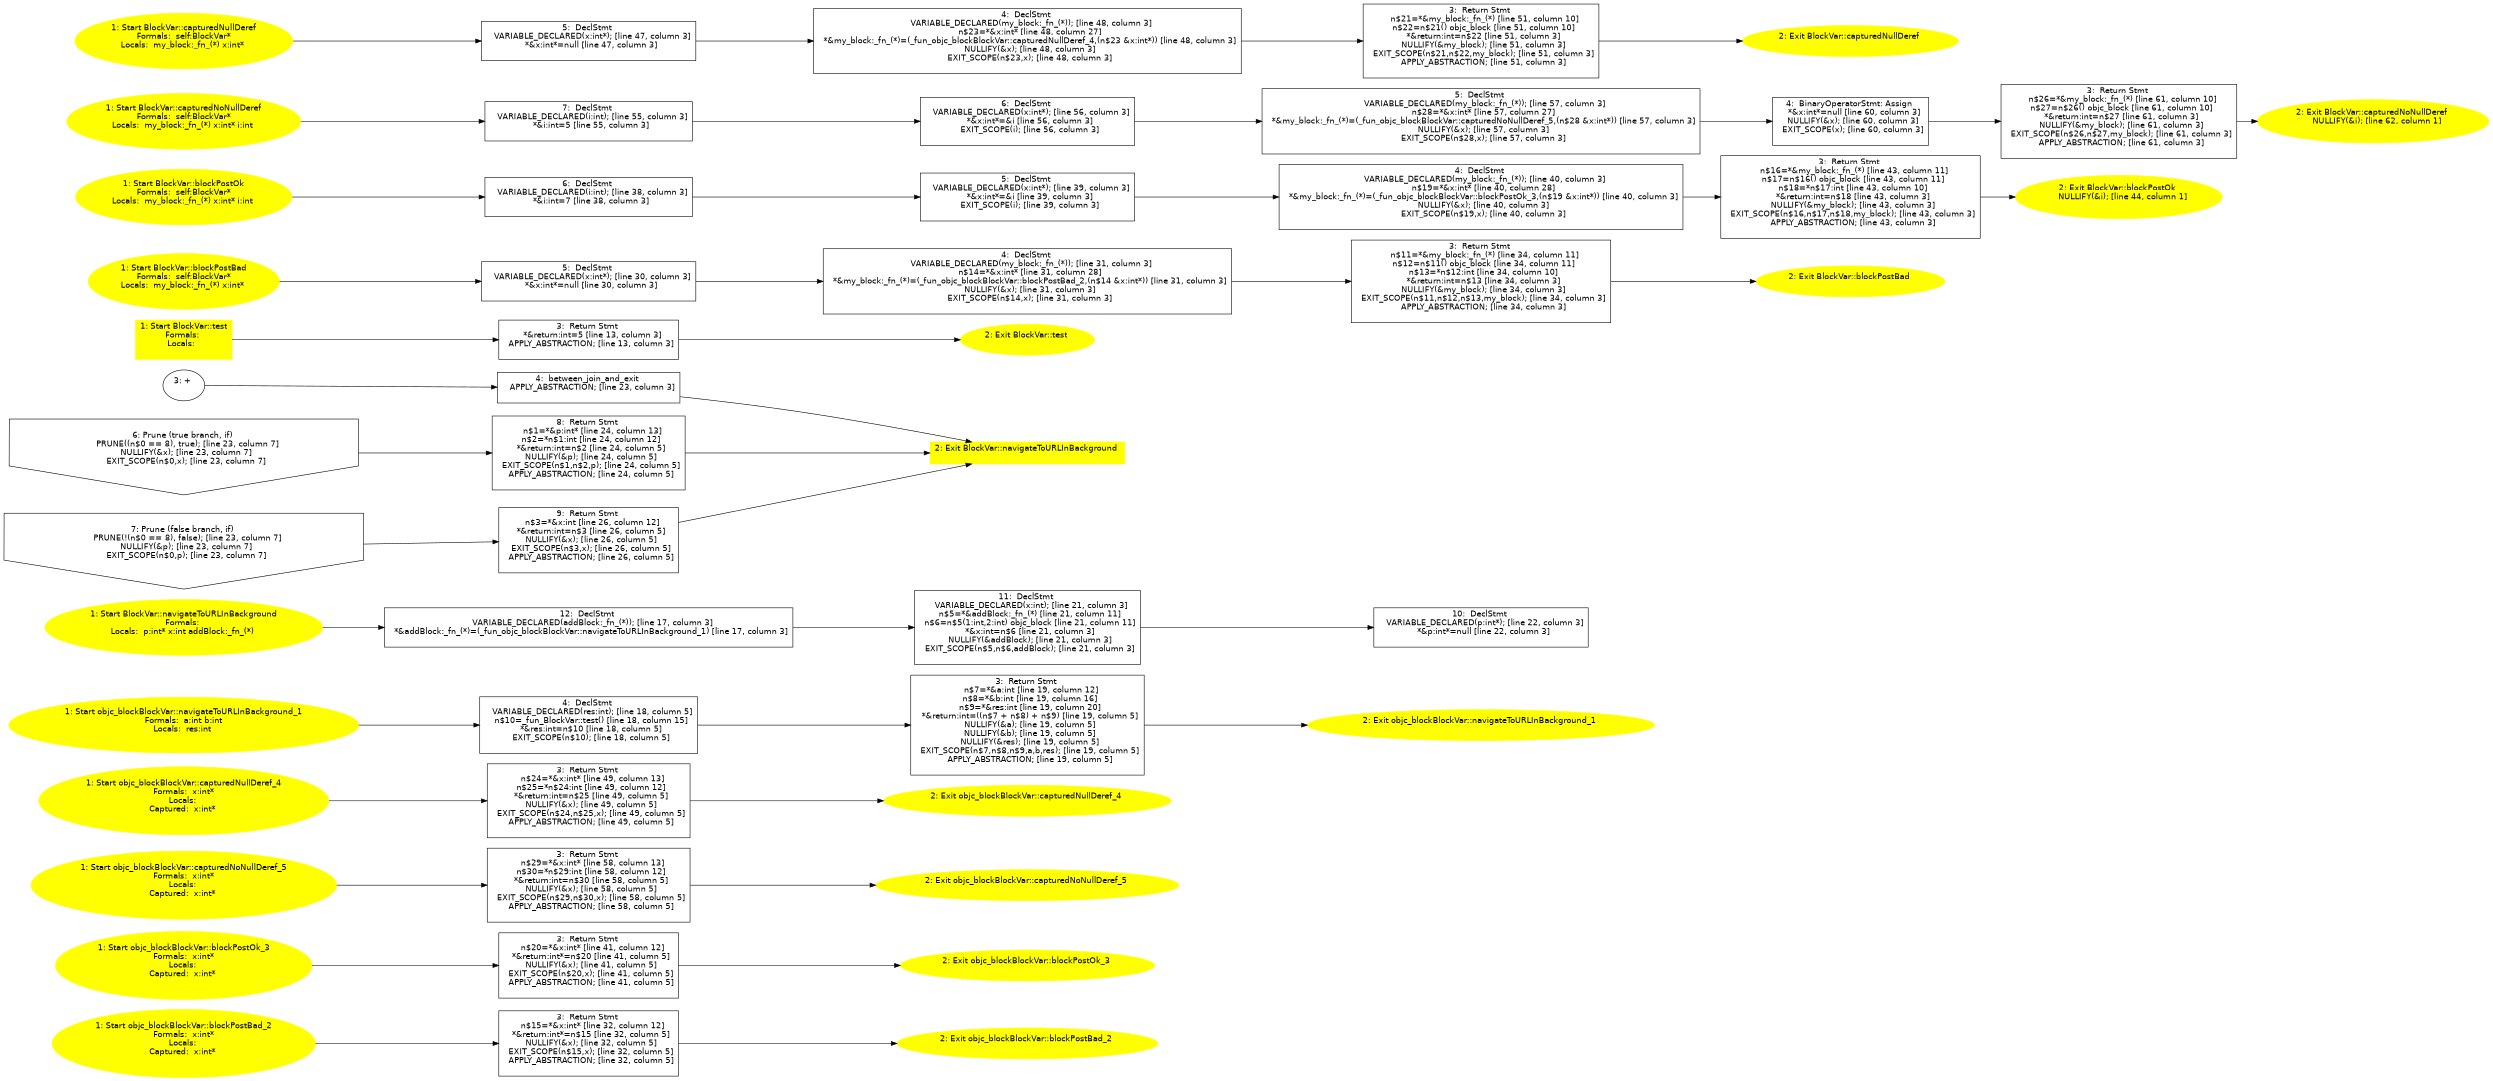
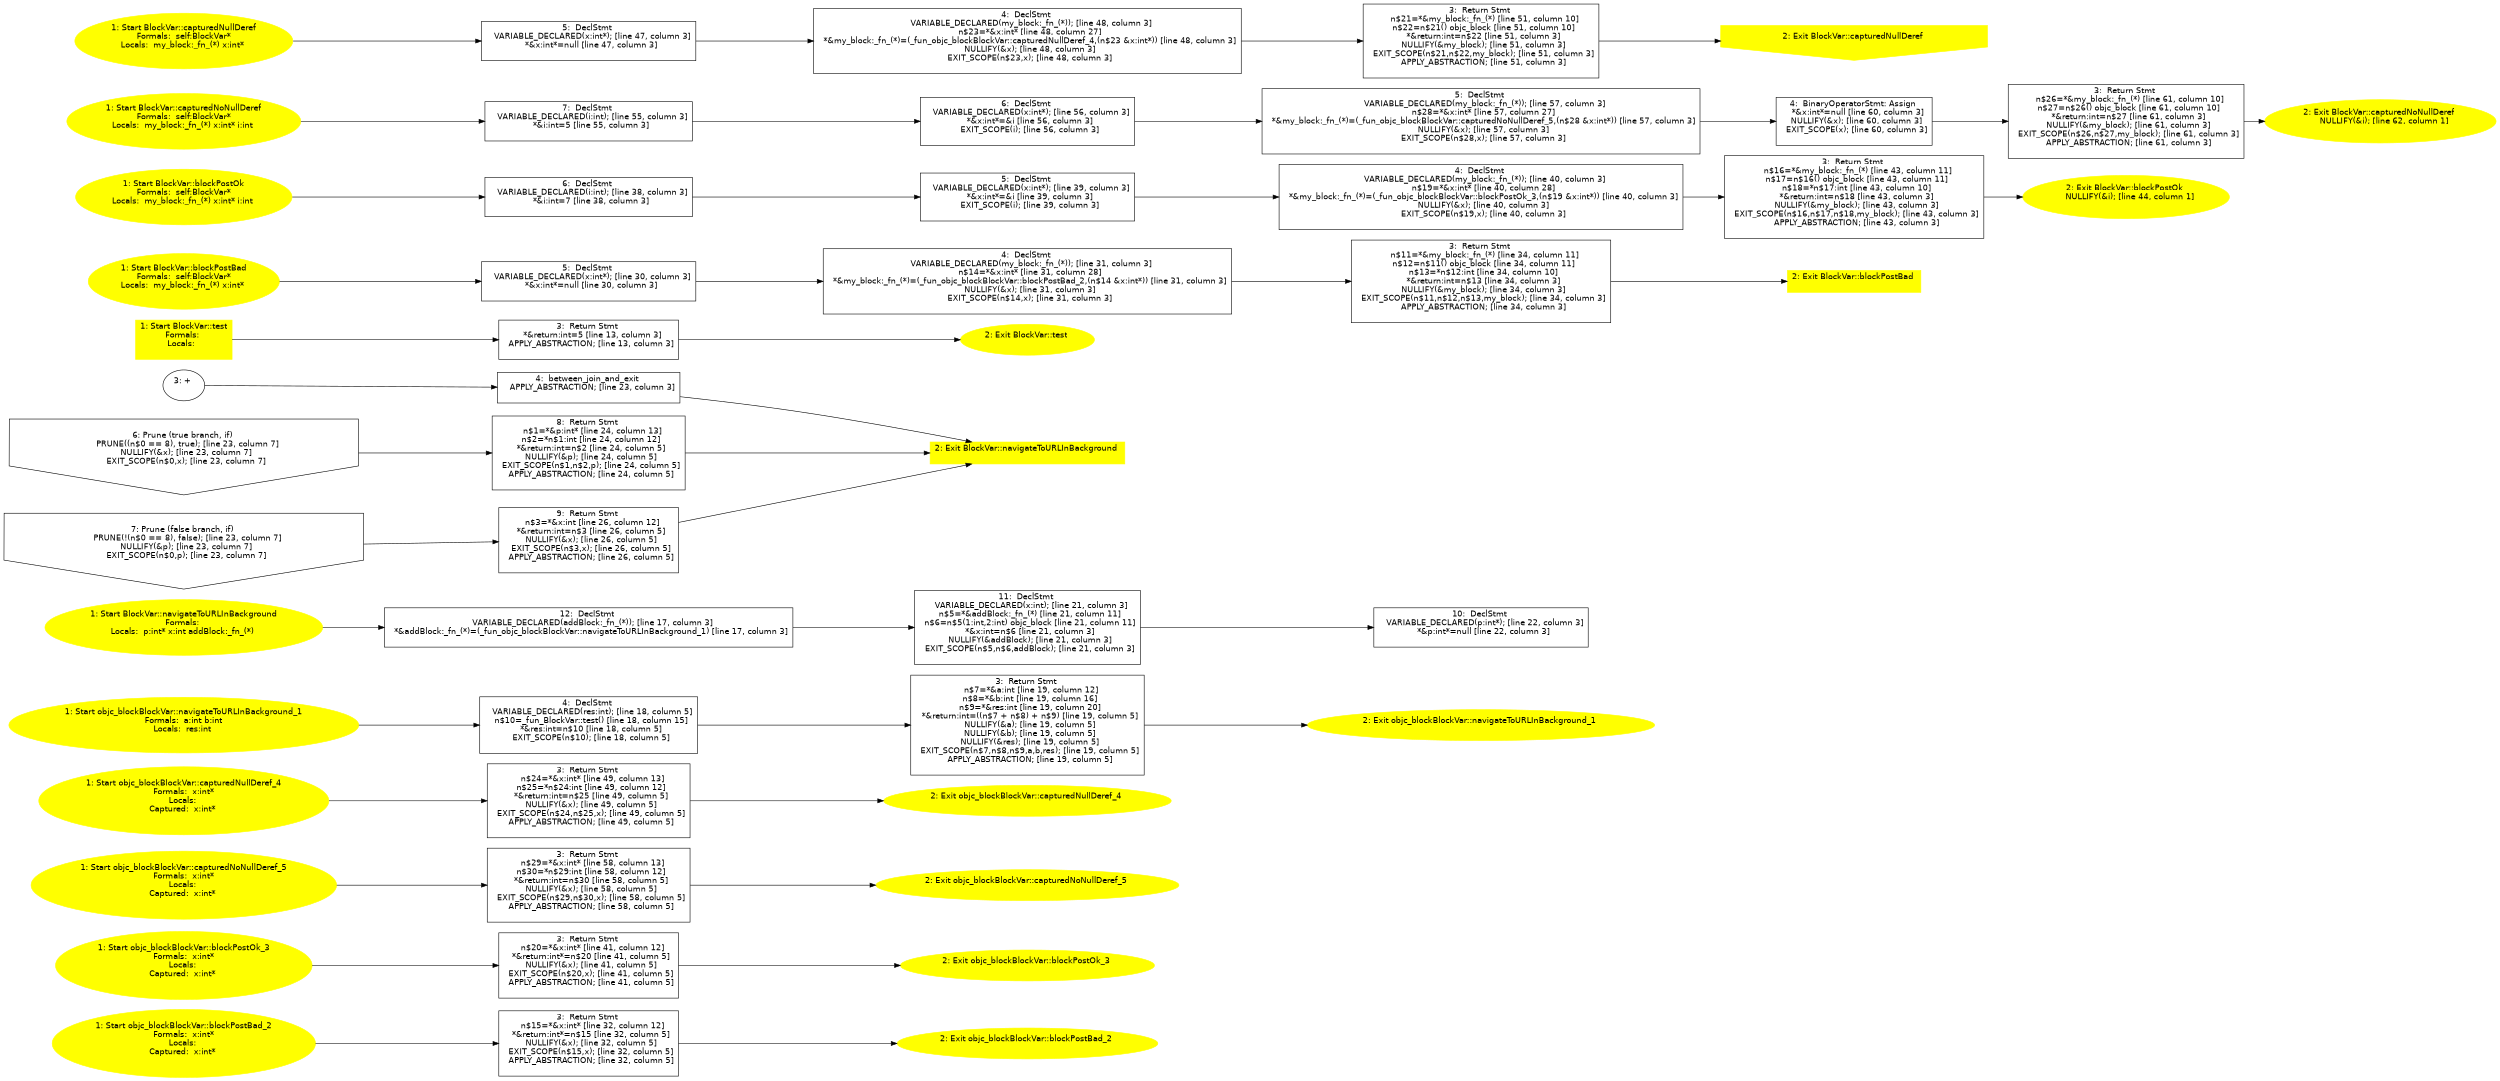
(1851, 41) -> (1854, 41)
(1851, 281) -> (1854, 281)
